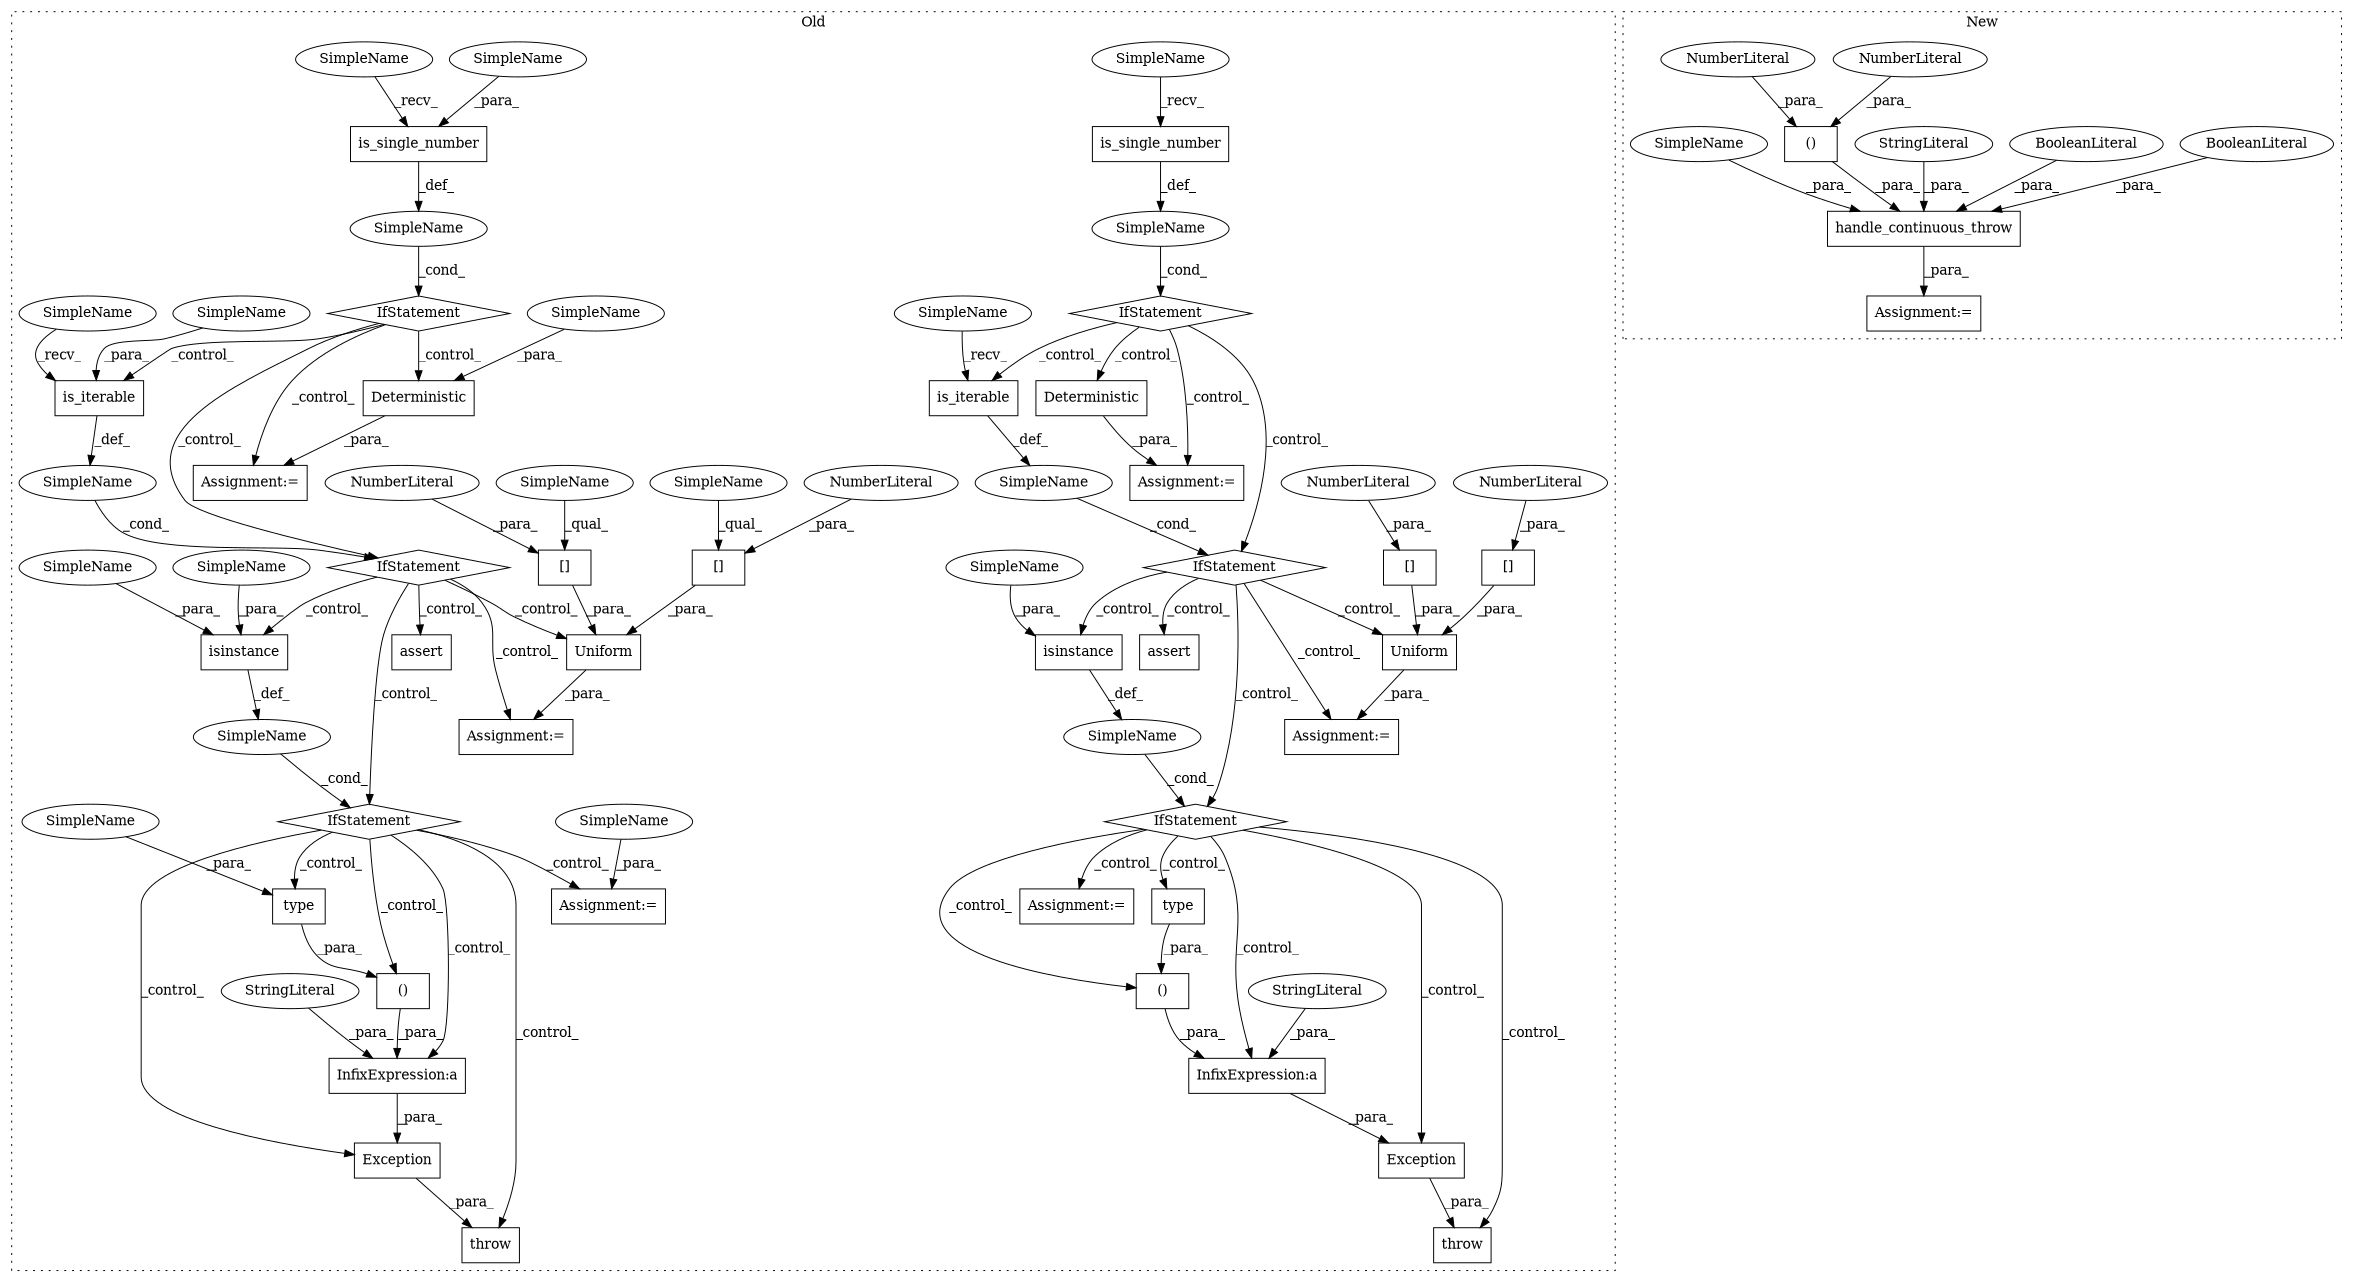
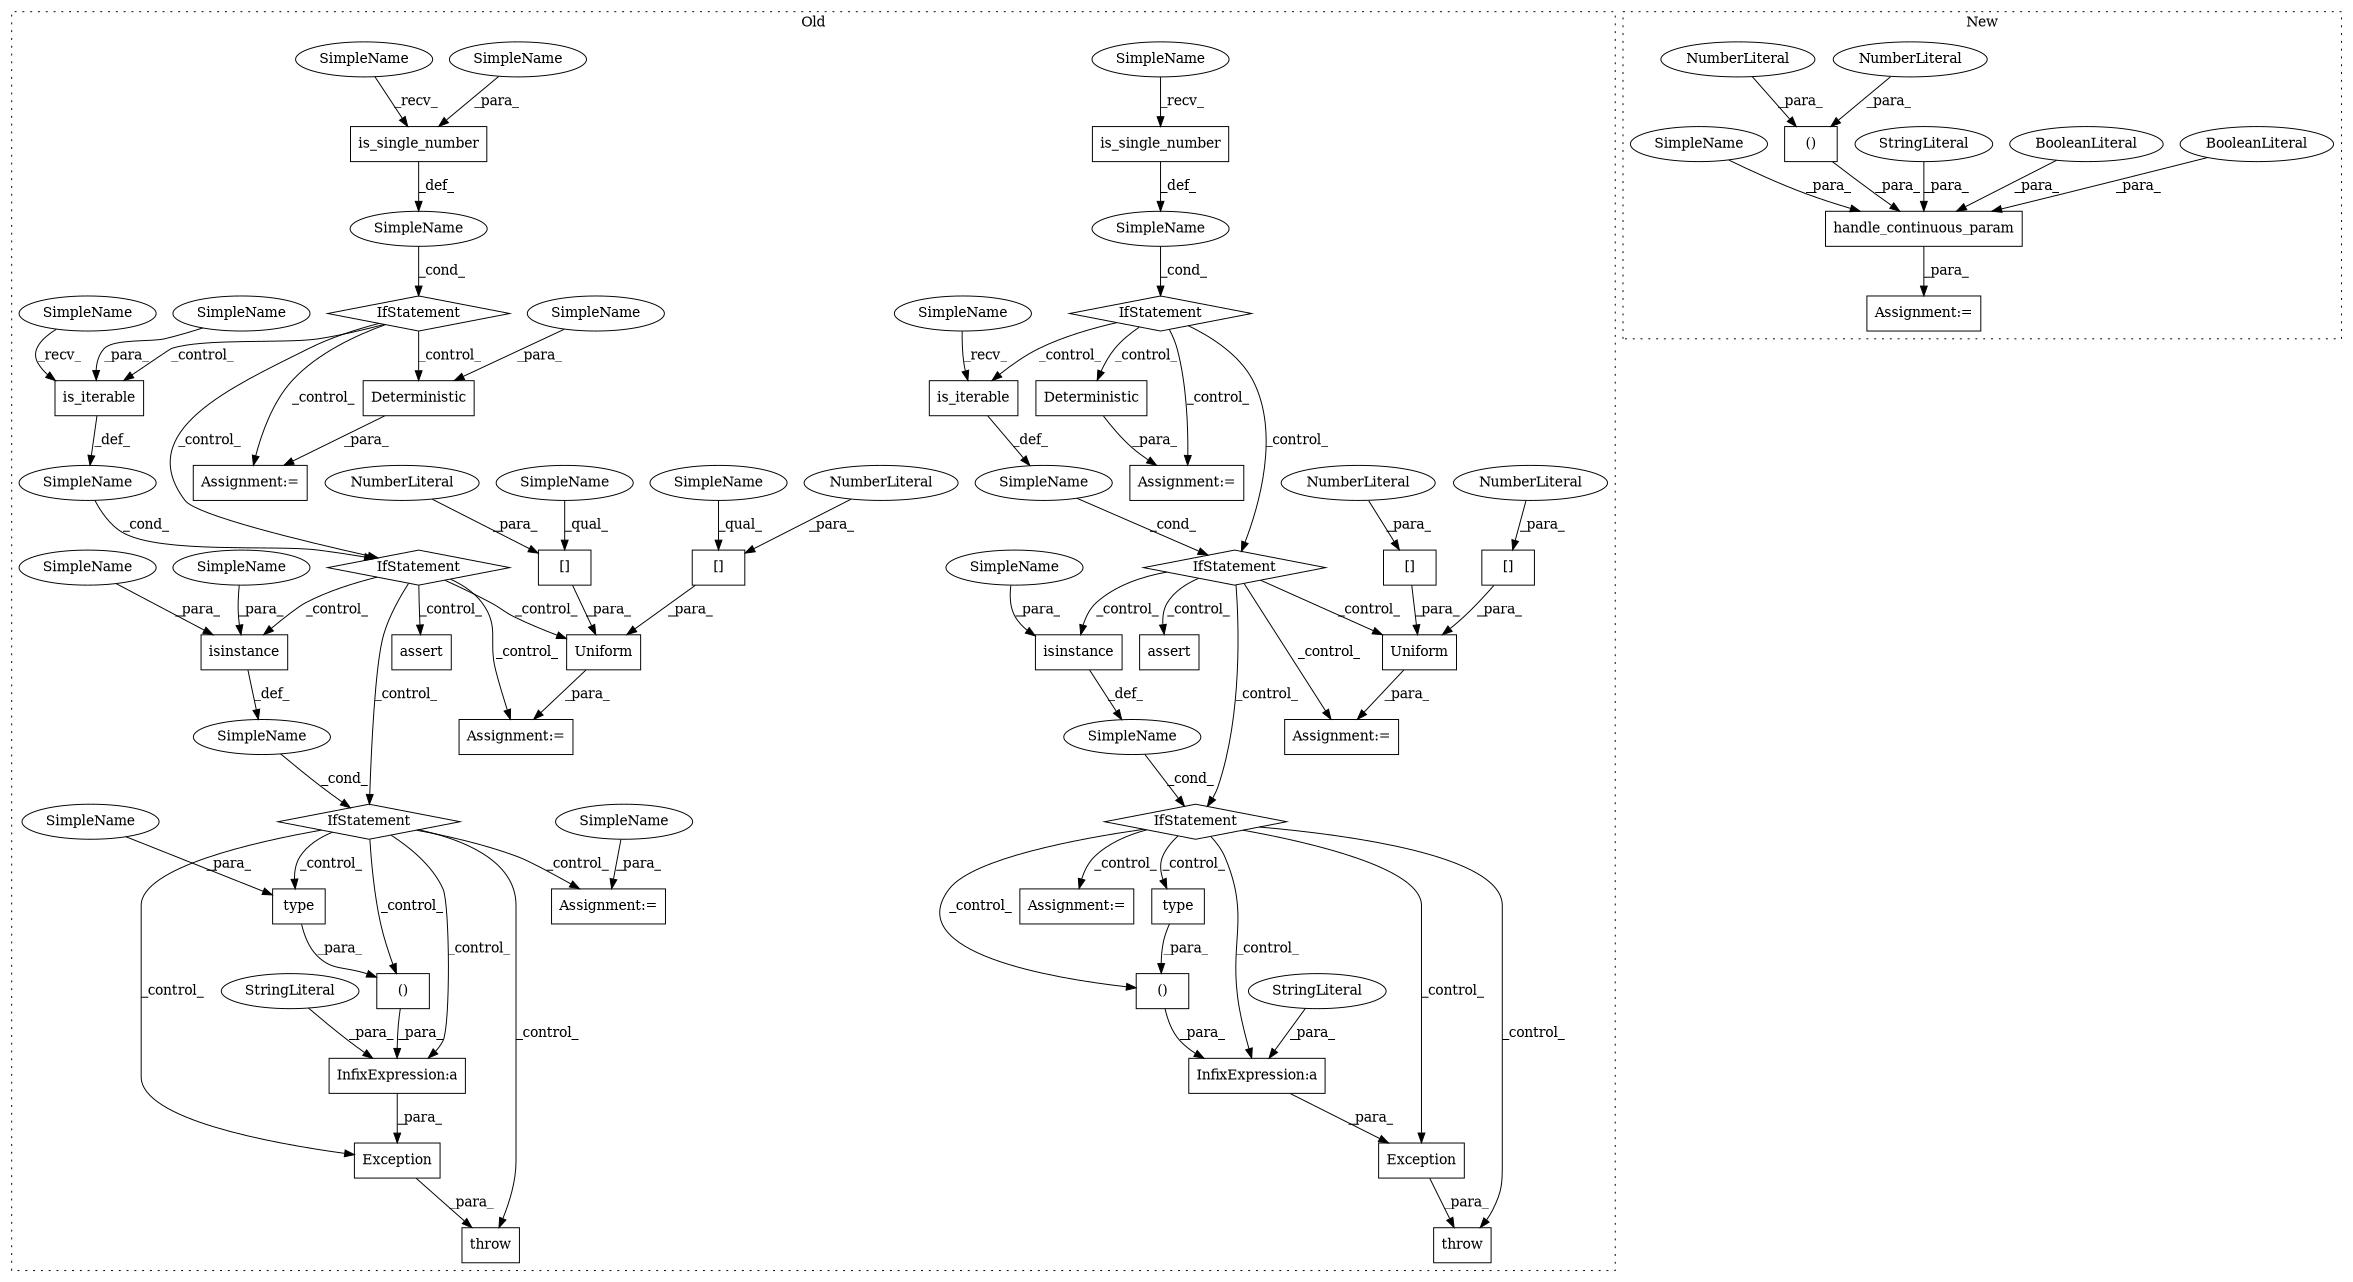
(1924, 229) -> (1924, 229)
